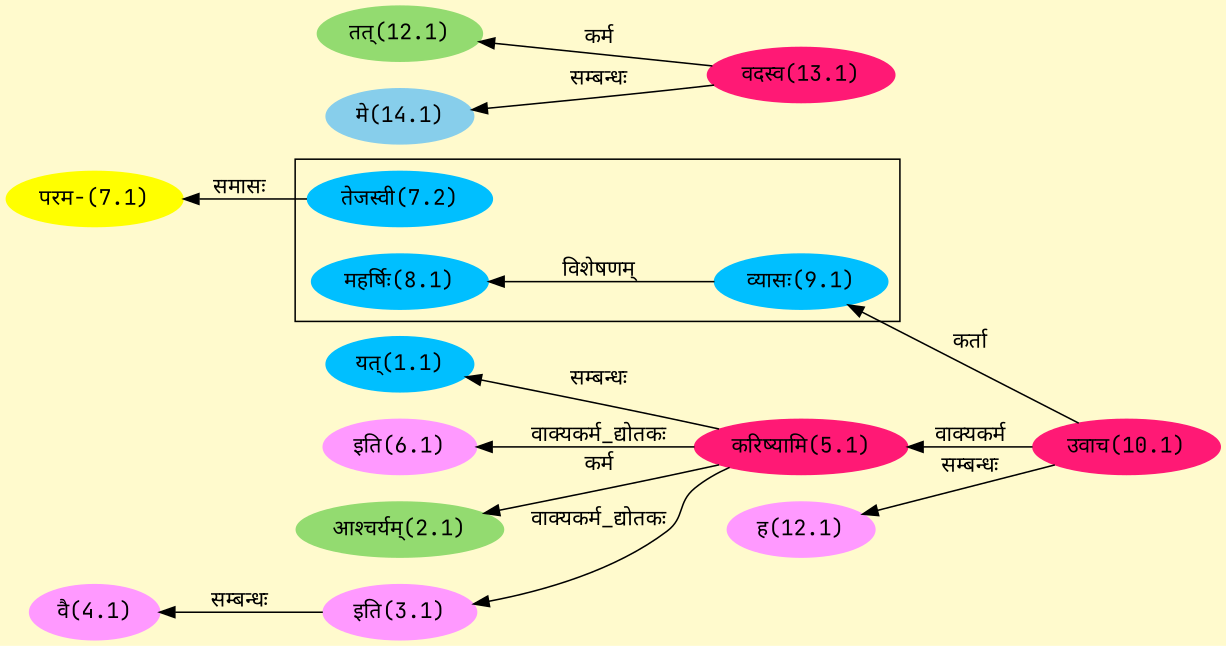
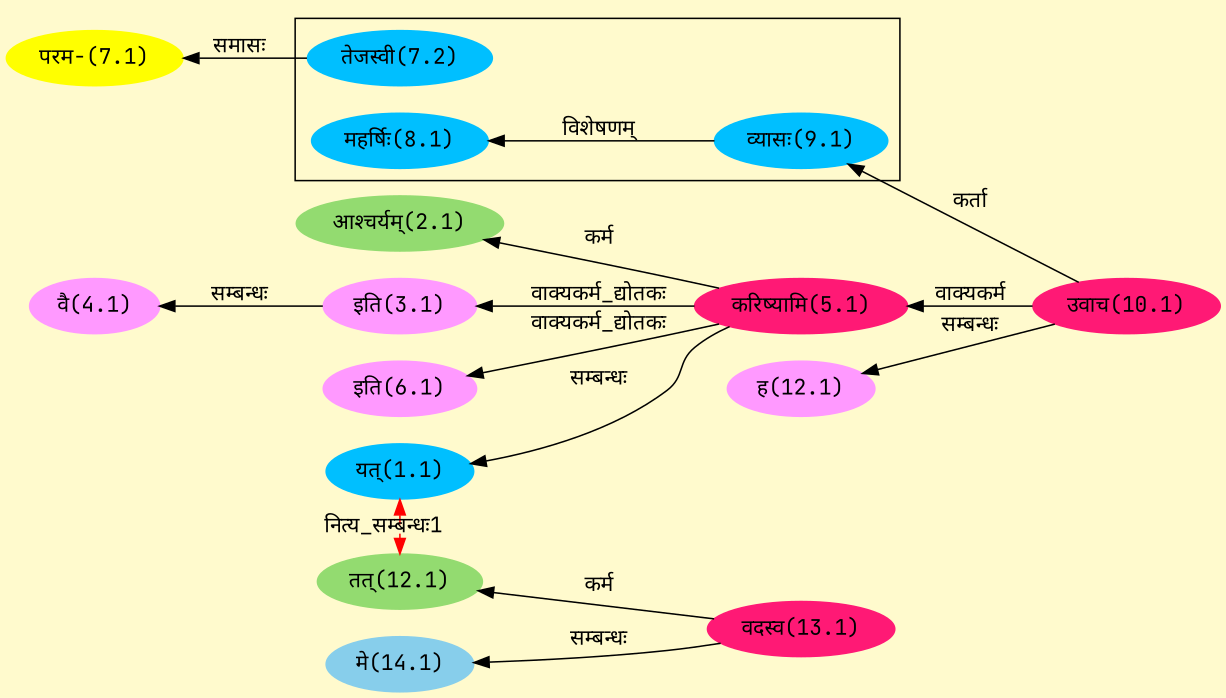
none -> (400, 527)
